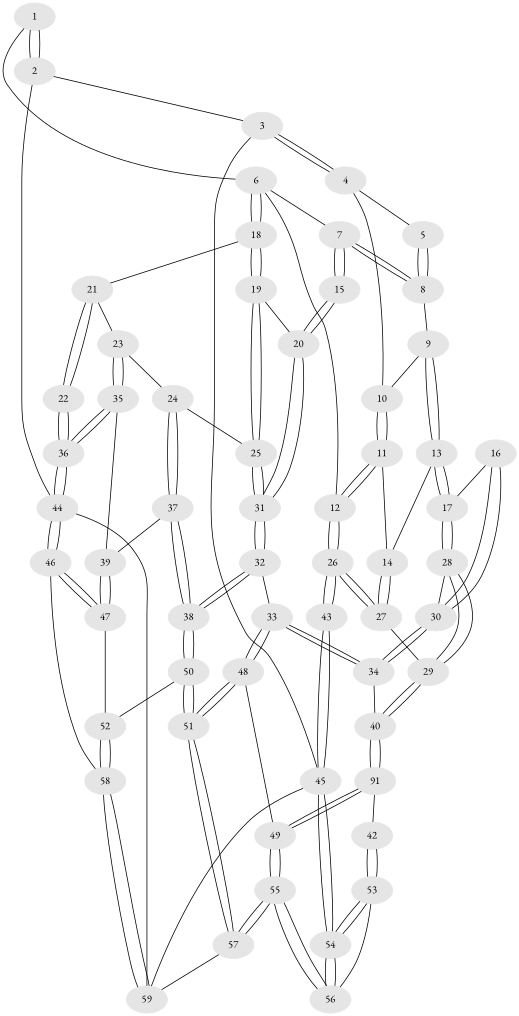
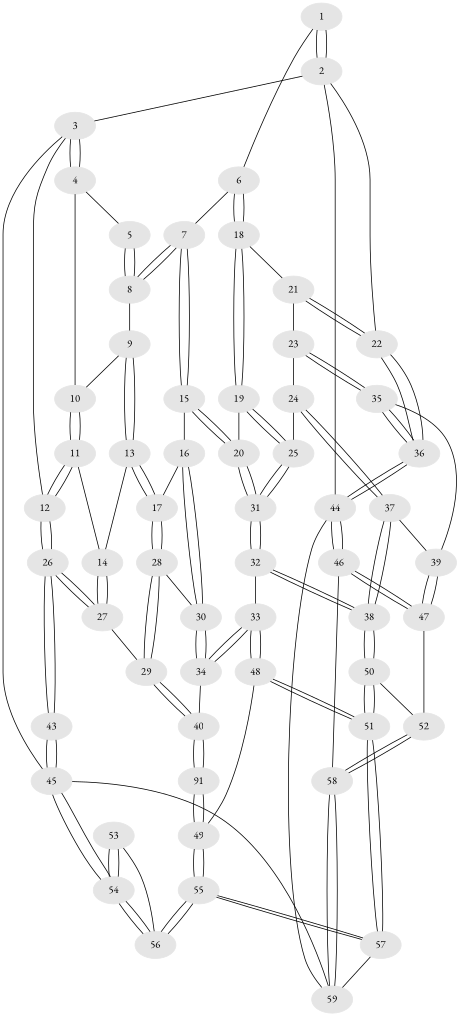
none -> (370, 202)
(327, 337) -> (33, 313)
none -> (184, 426)
(372, 836) -> none
